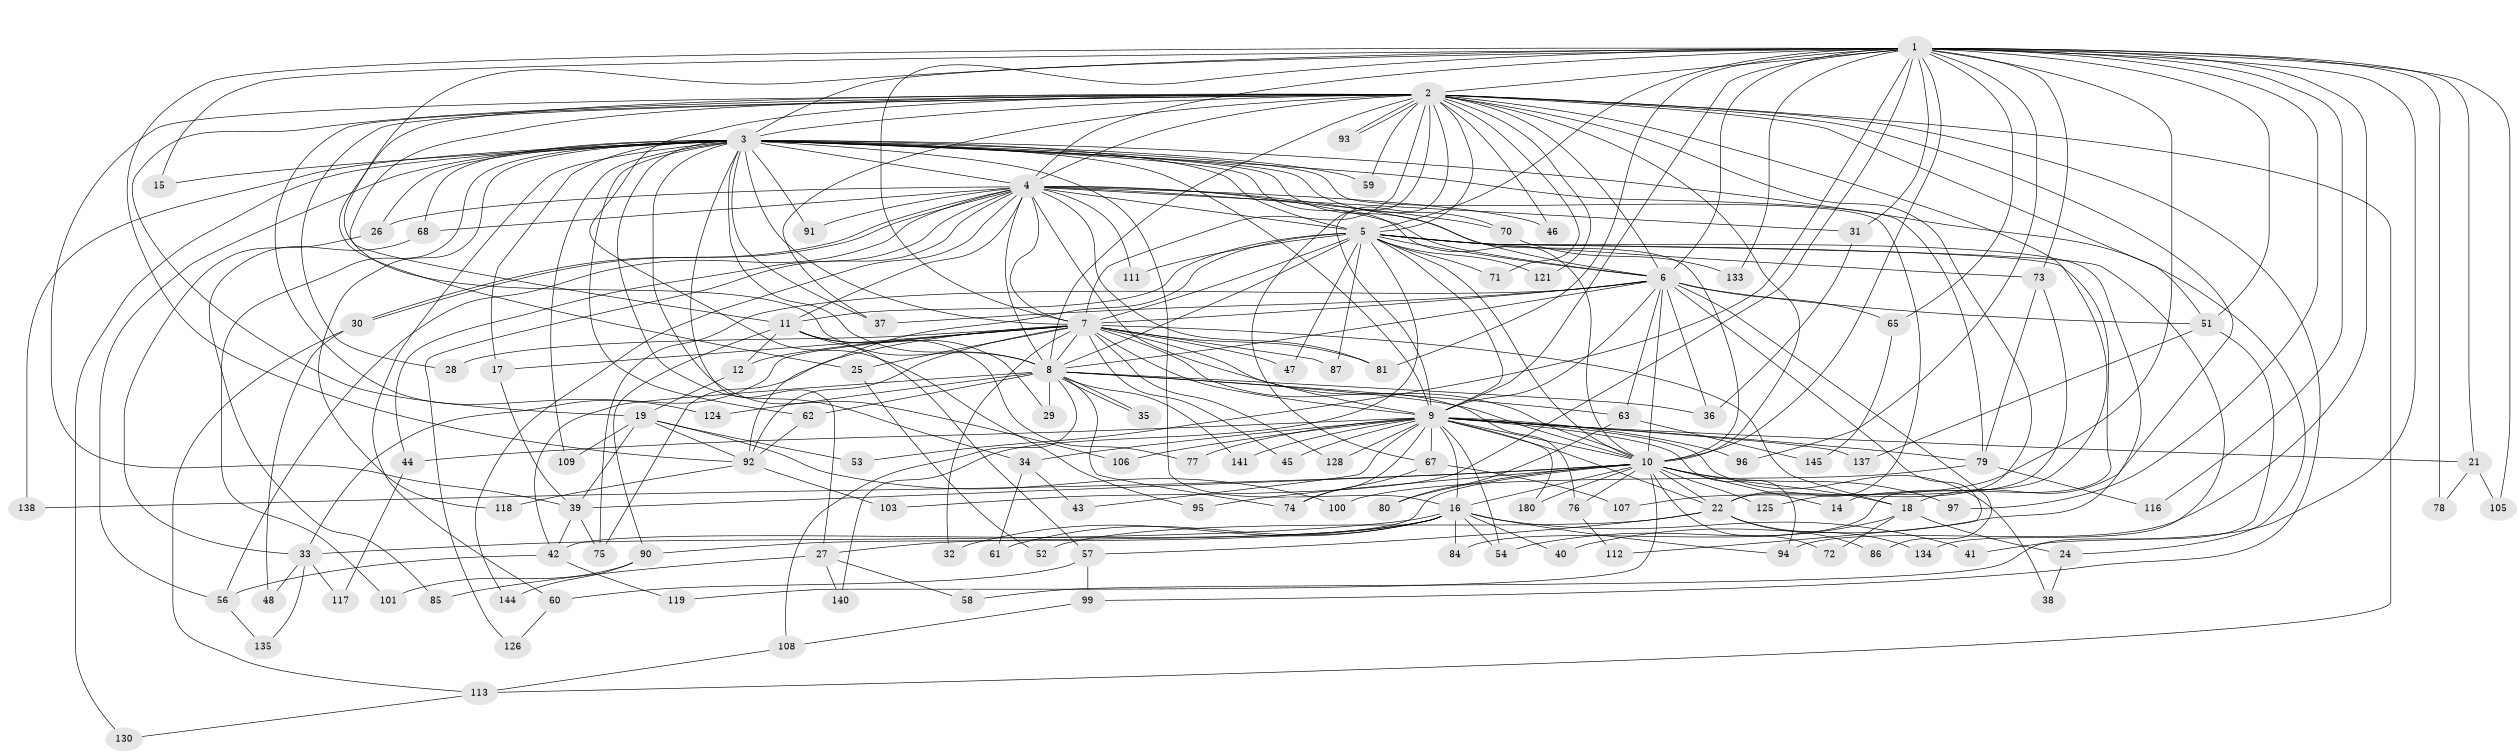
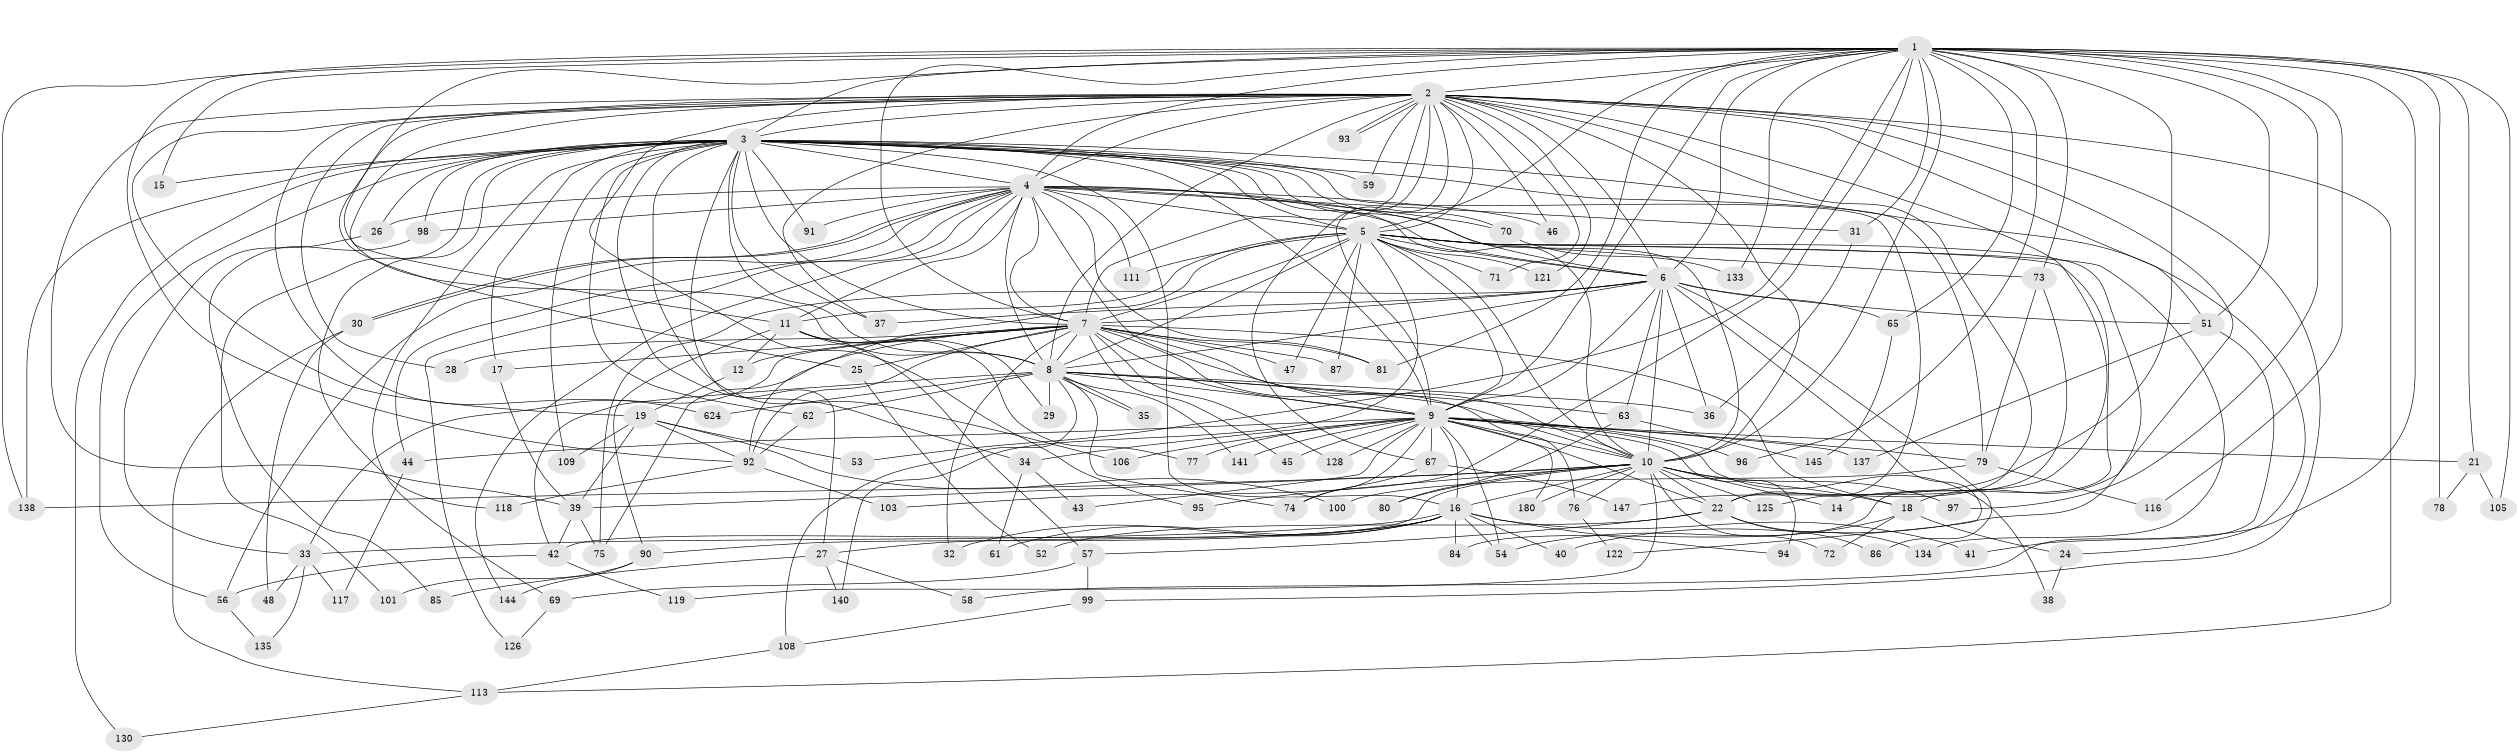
(423, 232) -> (423, 232)
(2365, 332) -> (182, 81)
none -> (1214, 391)
(713, 417) -> (713, 417)
(1622, 509) -> (1622, 509)
(1615, 555) -> (1615, 555)
(555, 601) -> (555, 601)
